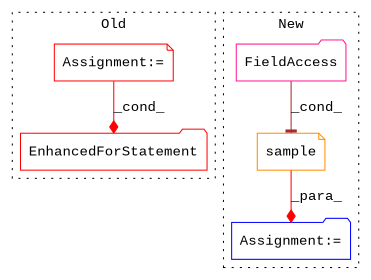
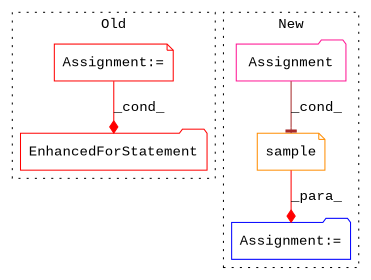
(291, 63) -> (291, 63)
